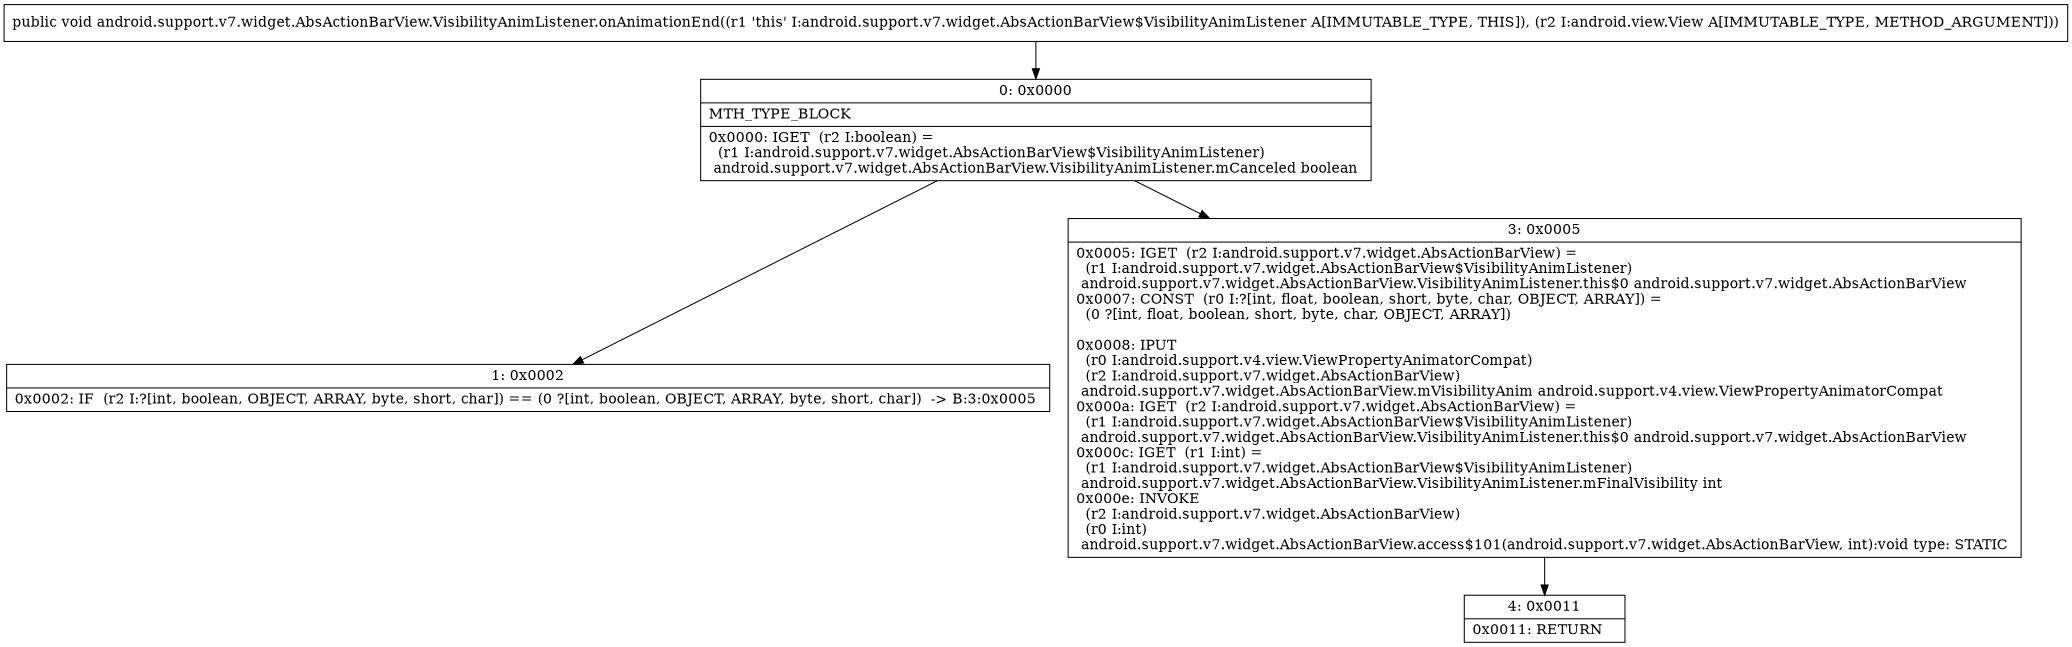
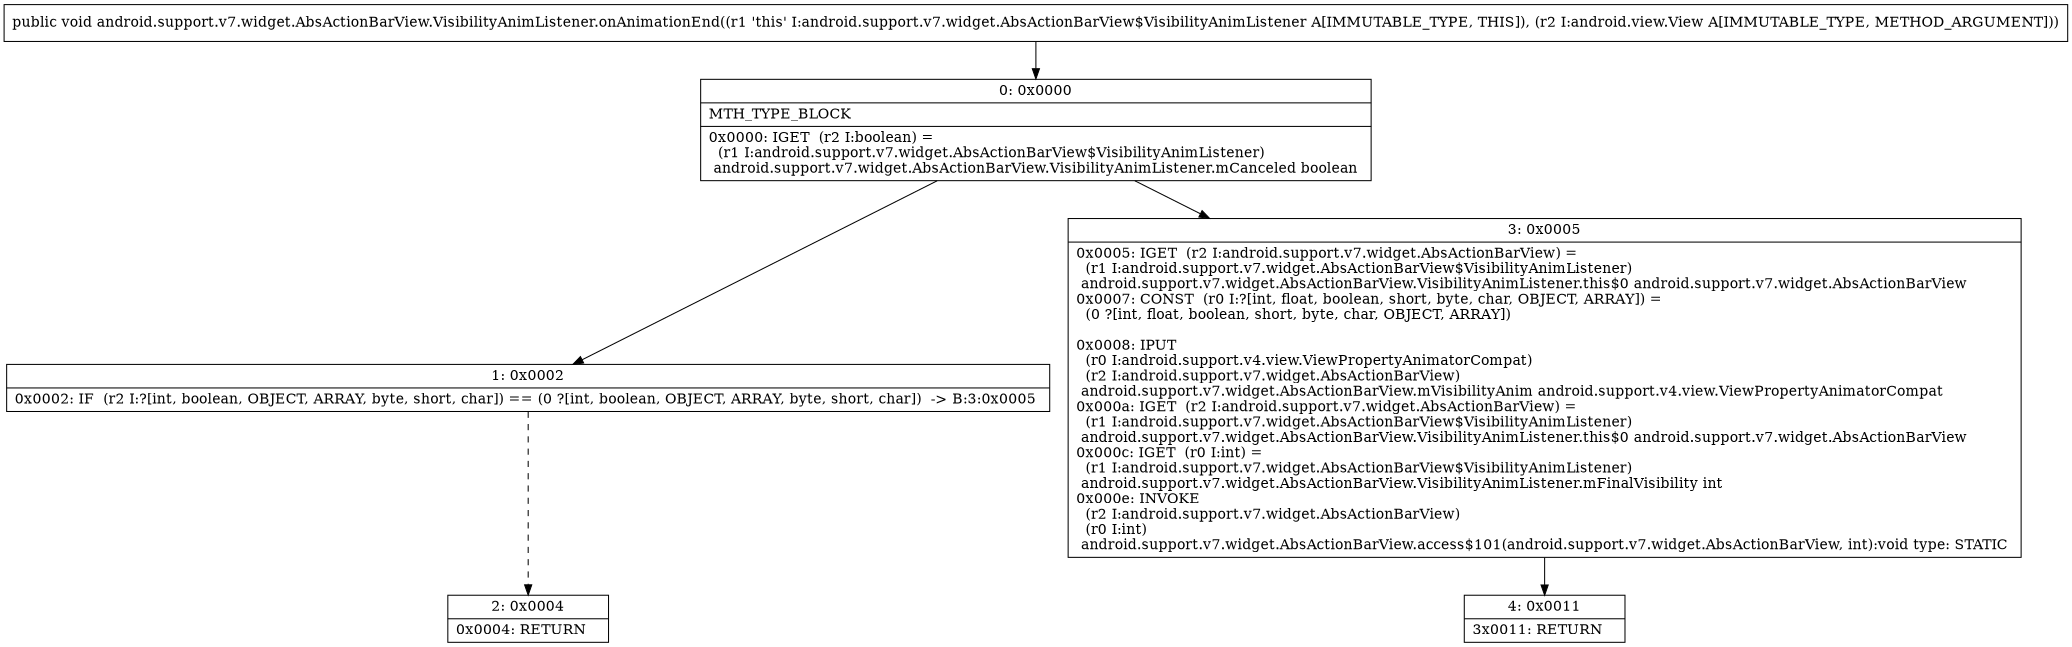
(1172, 453) -> (1172, 453)
none -> (528, 619)
(1545, 630) -> (1545, 630)
